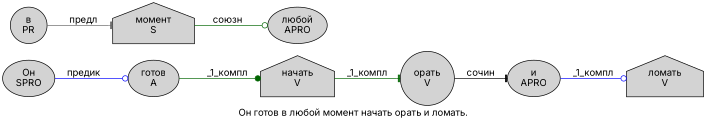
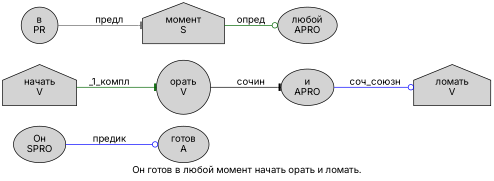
(228, 20) -> (251, 20)
(593, 73) -> (375, 82)
(217, 78) -> none
